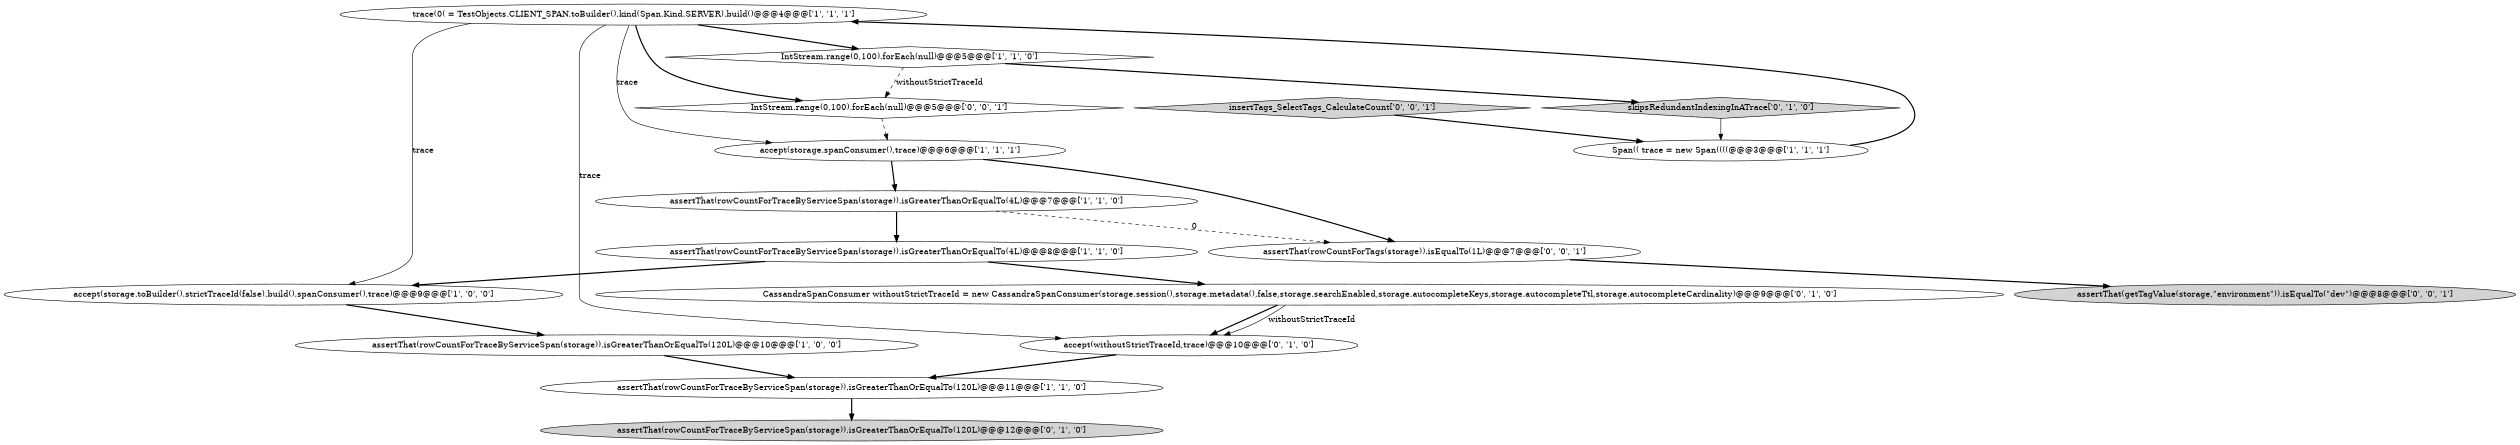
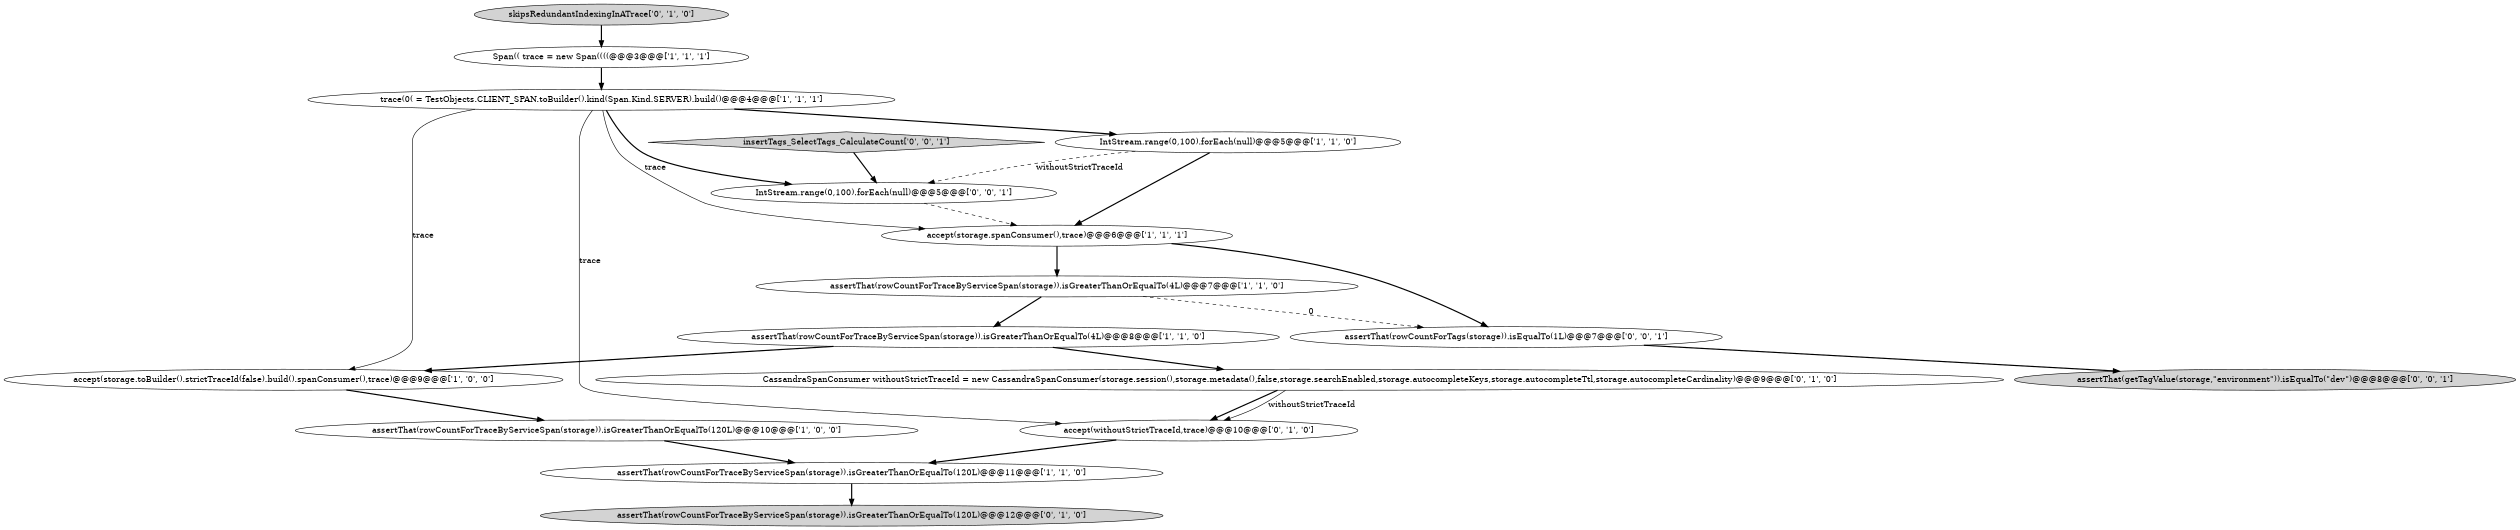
(909, 57) -> (1228, 142)
(1318, 83) -> (1145, 188)
(879, 108) -> (884, 193)
(1721, 108) -> (601, 15)
(1721, 126) -> (601, 33)
(1516, 128) -> (863, 165)
